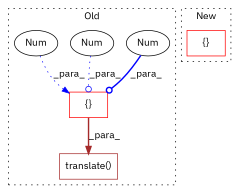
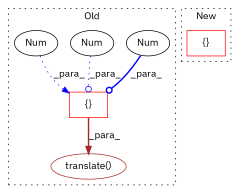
(89, 166) -> (89, 166)
